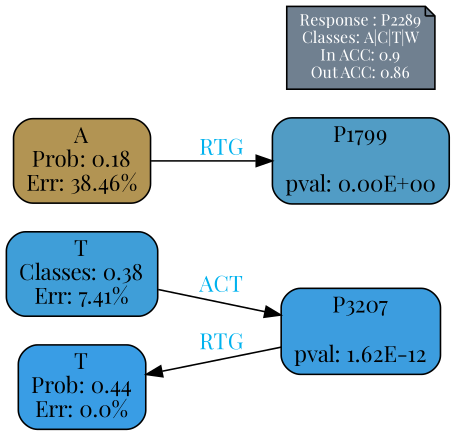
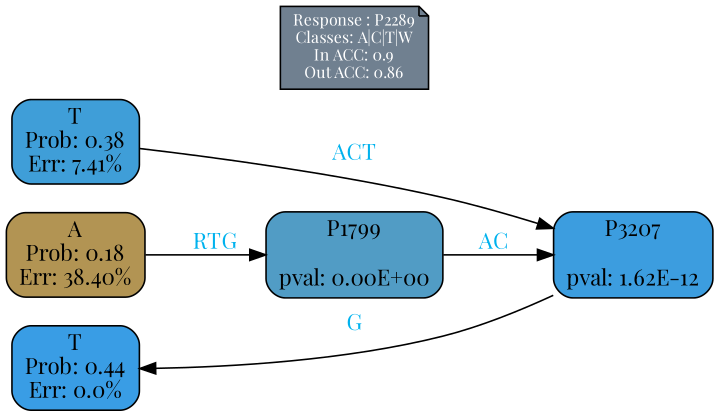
(82, 161) -> (76, 255)
none -> (490, 255)
(82, 274) -> (76, 142)
(221, 343) -> (354, 324)
